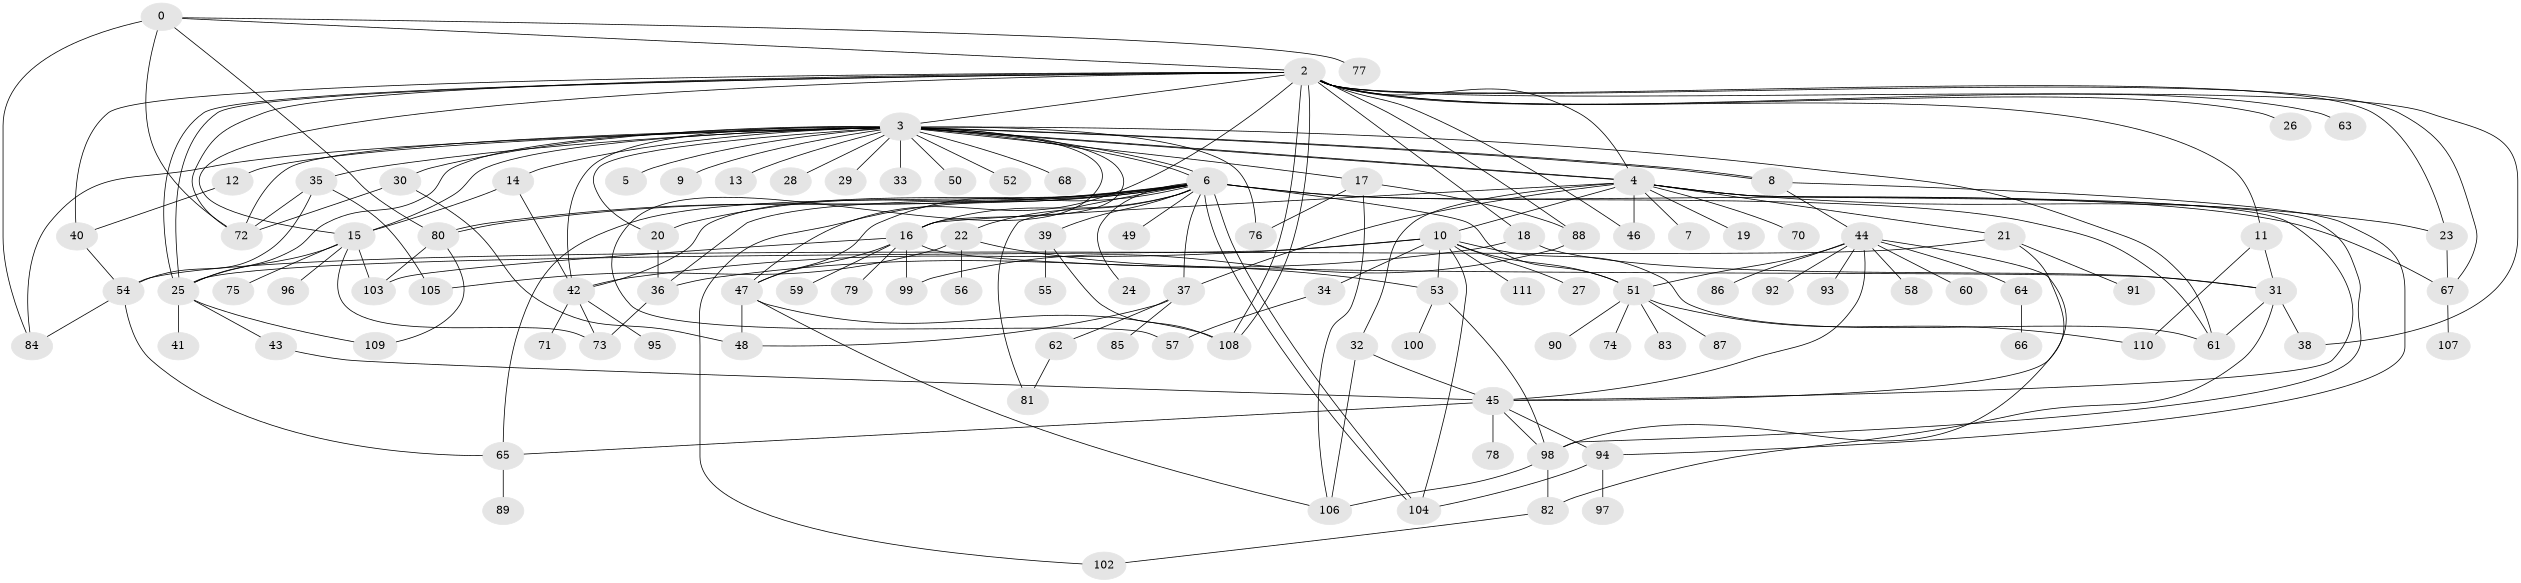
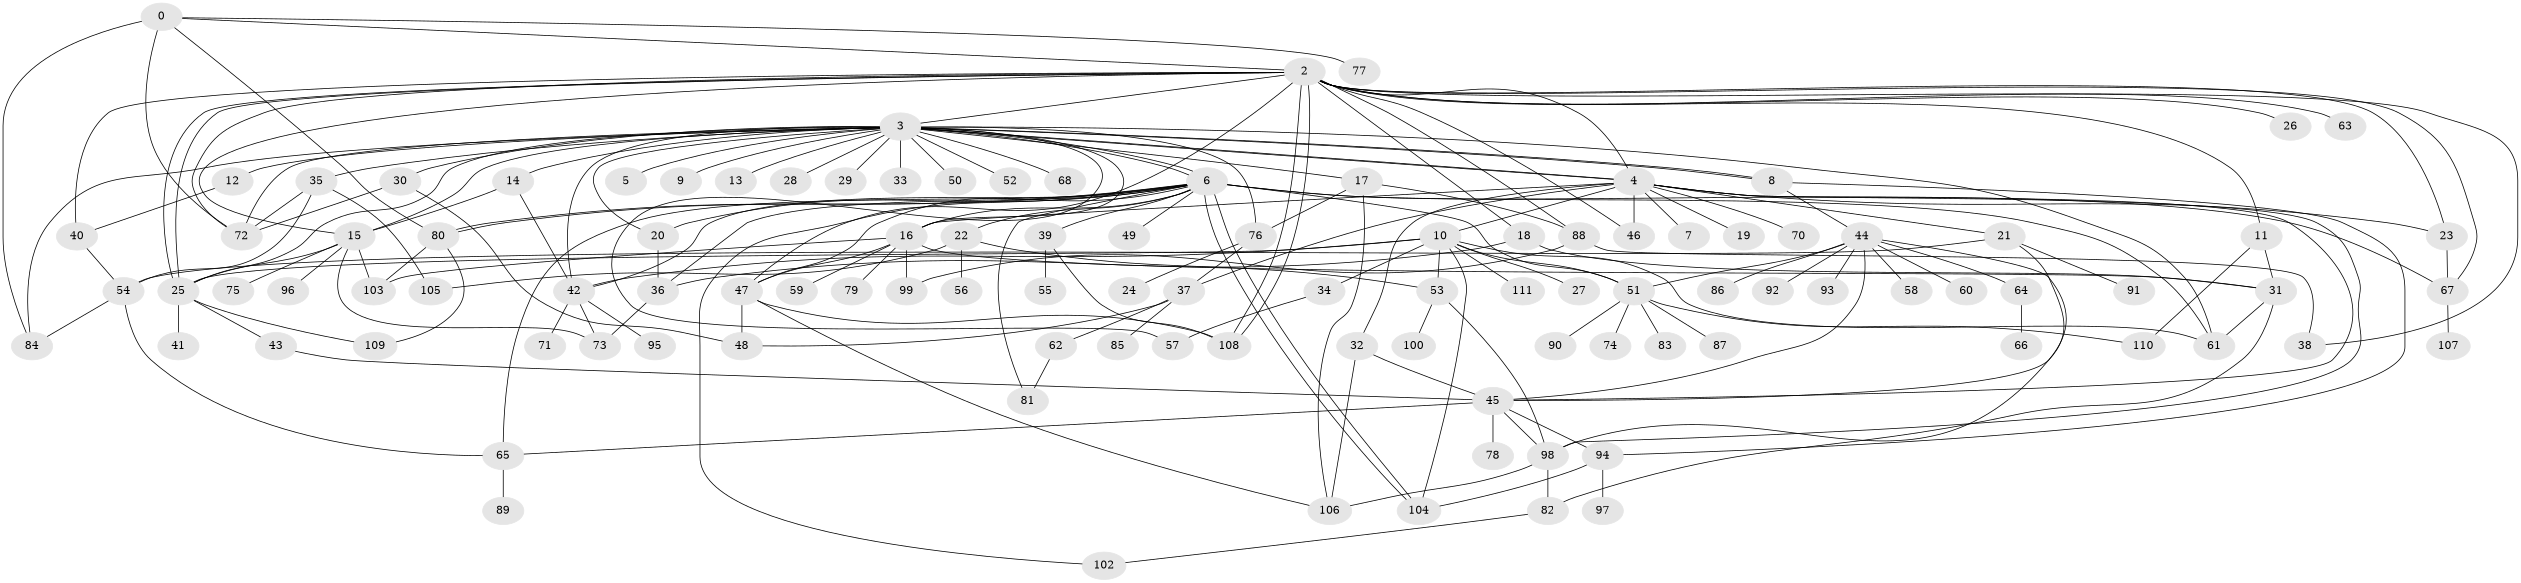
(1105, 219) -> (1171, 271)
(1187, 235) -> (1209, 272)
(2291, 319) -> (2017, 258)
